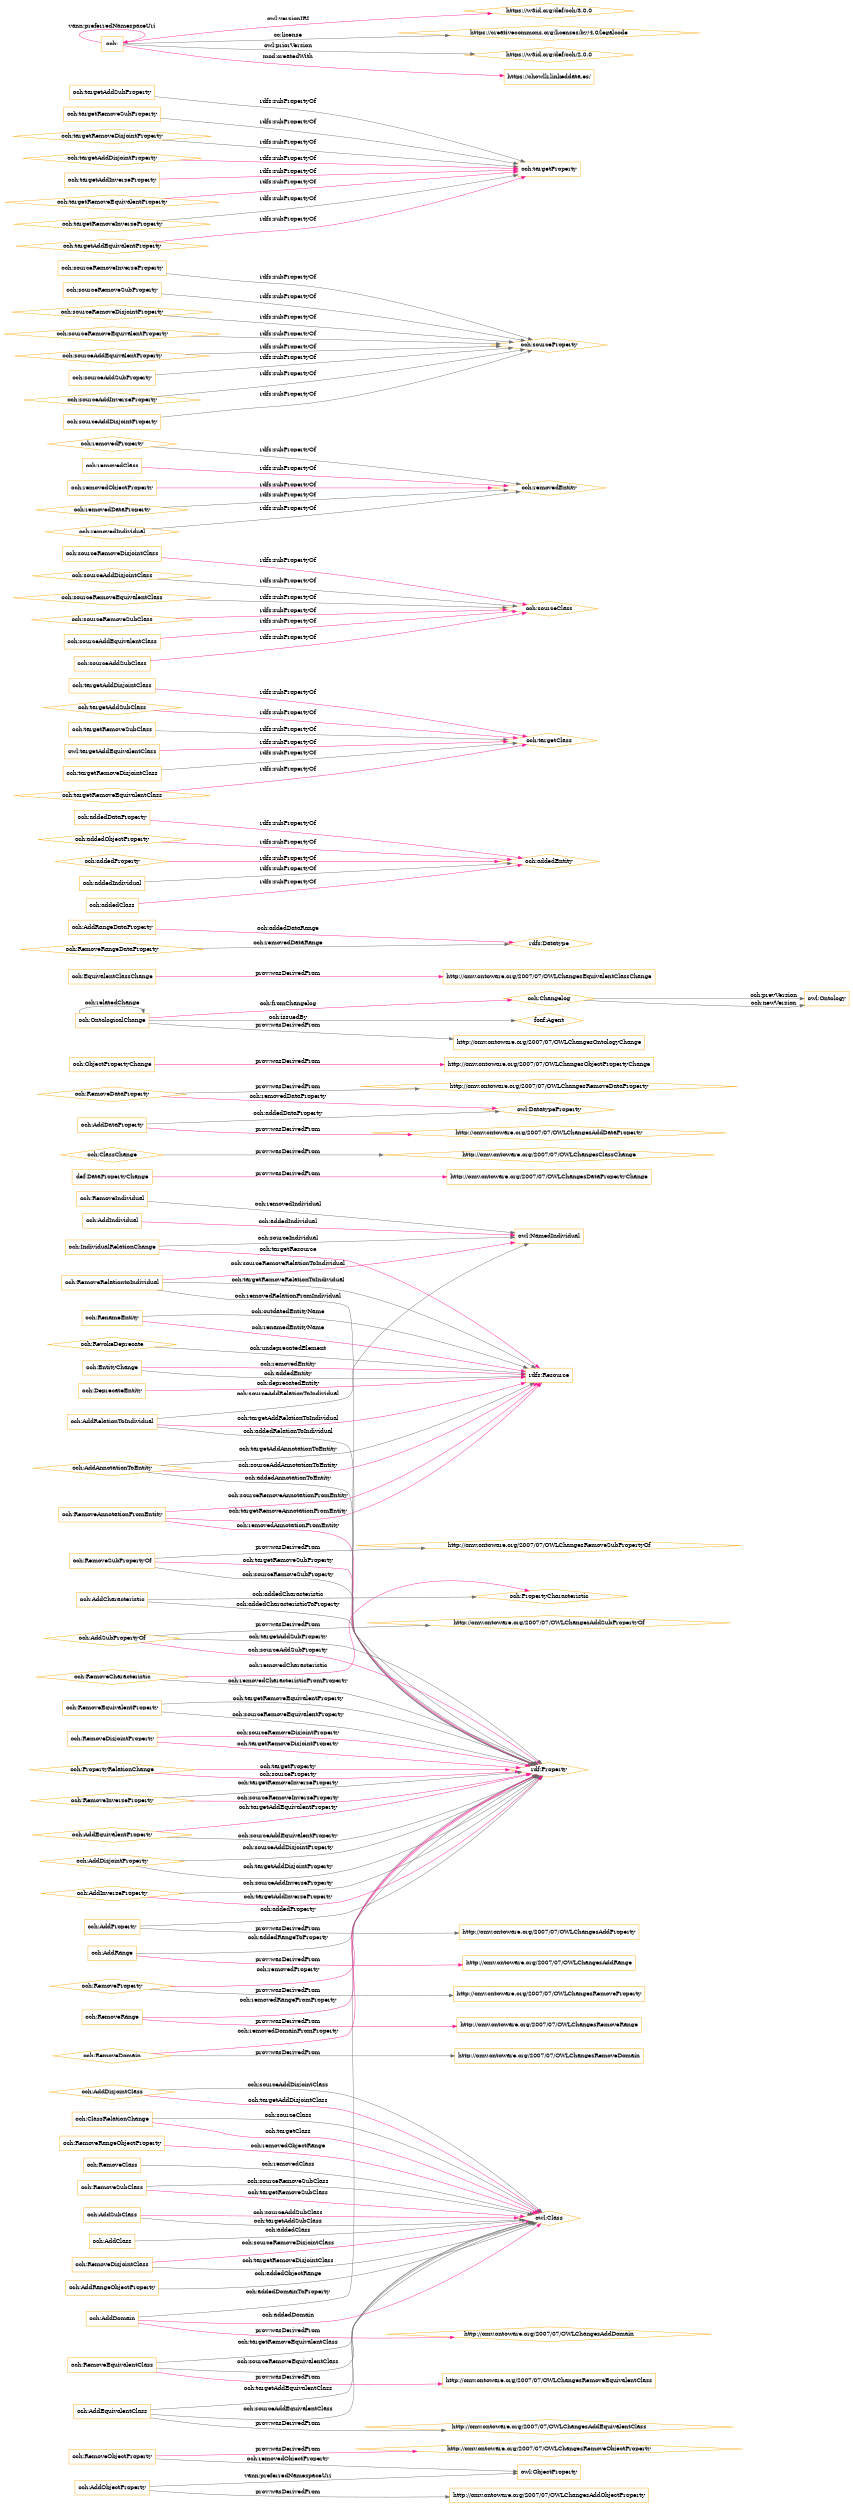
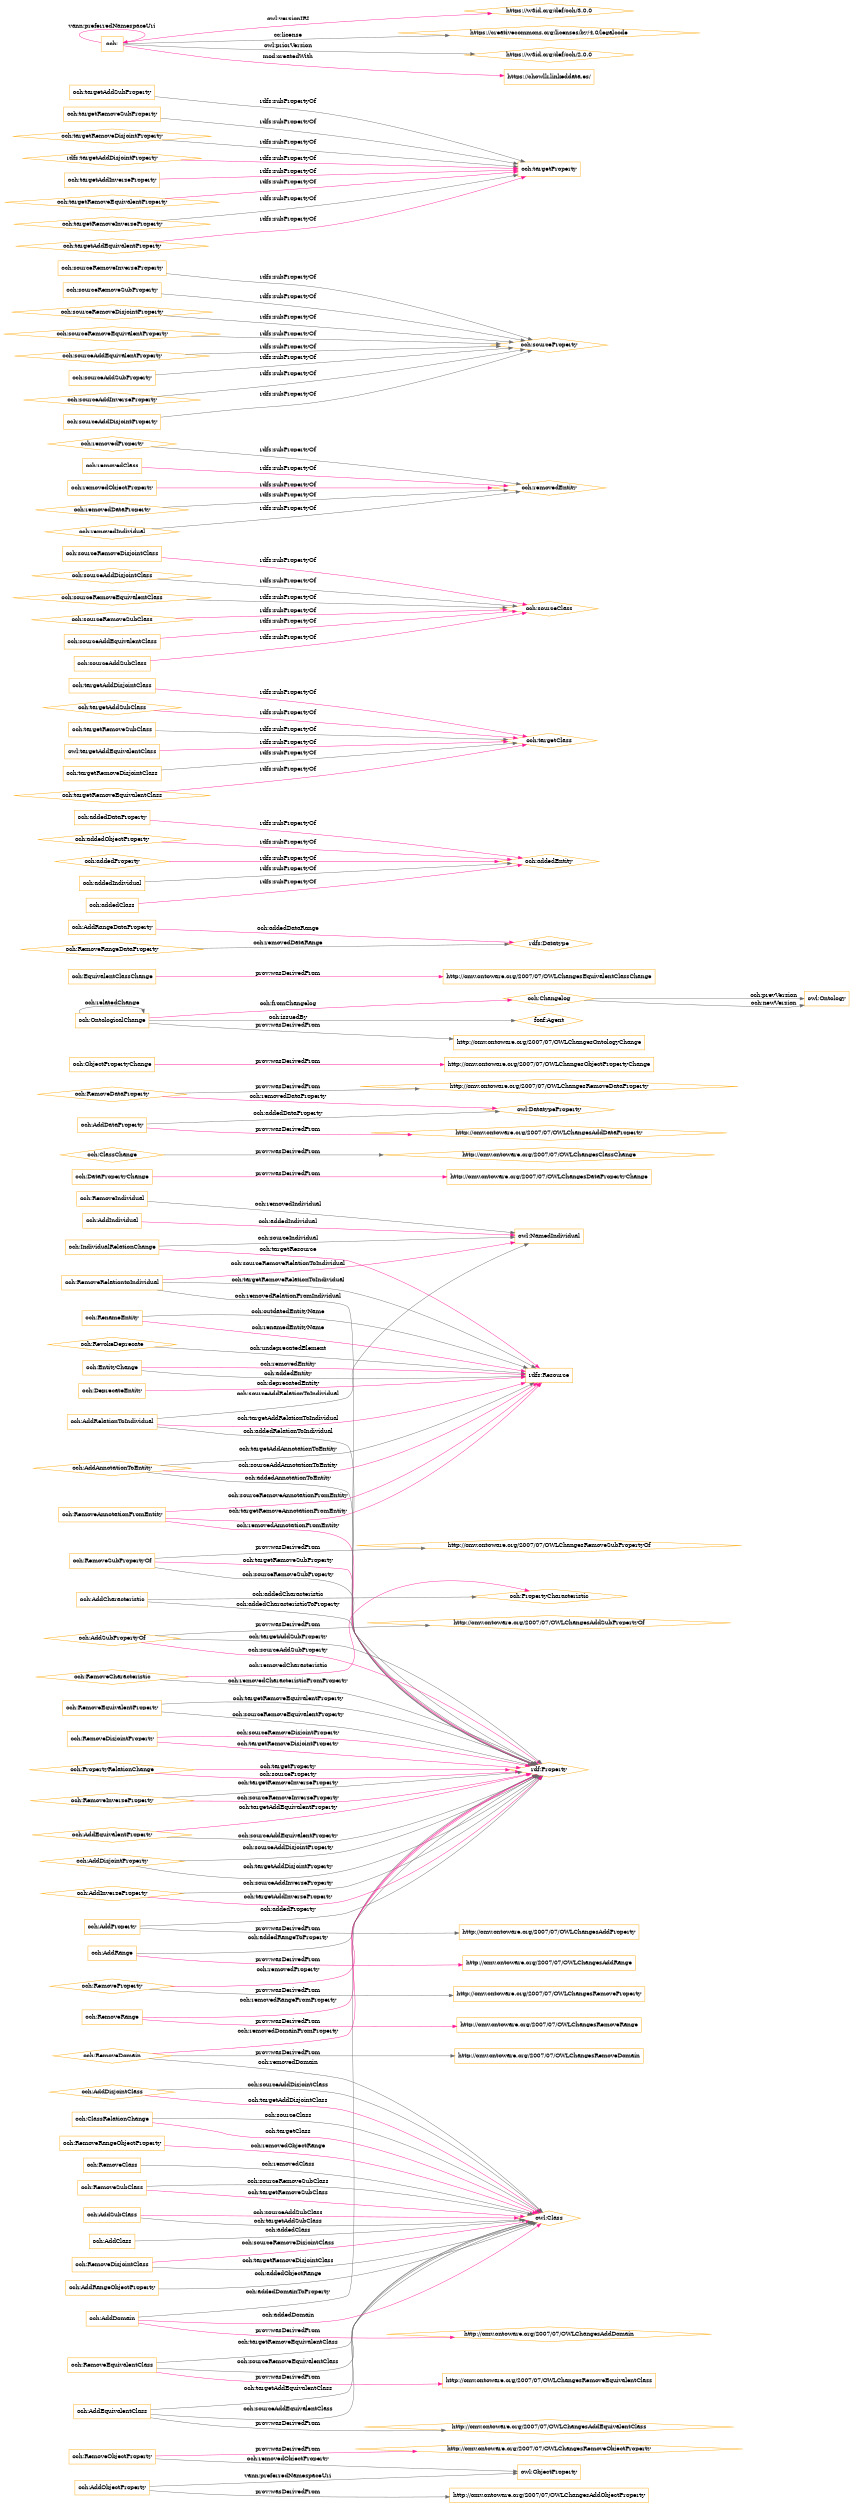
(112, 158) -> (112, 158)
(112, 1177) -> (112, 1177)
none -> (363, 2087)
